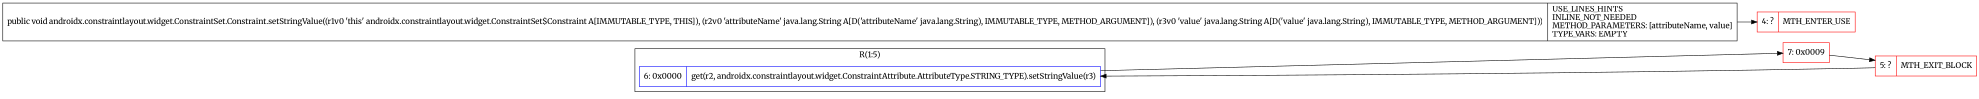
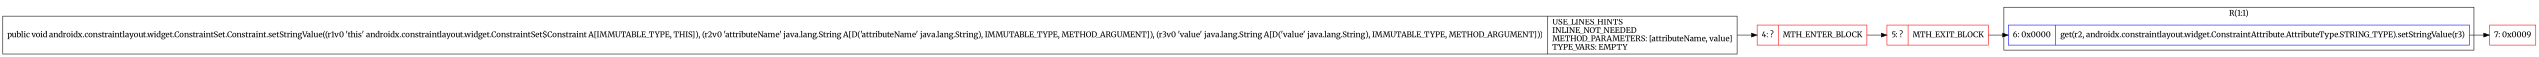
(1817, 22) -> (1823, 35)
(870, 55) -> (2239, 14)
(1849, 57) -> (1874, 35)
